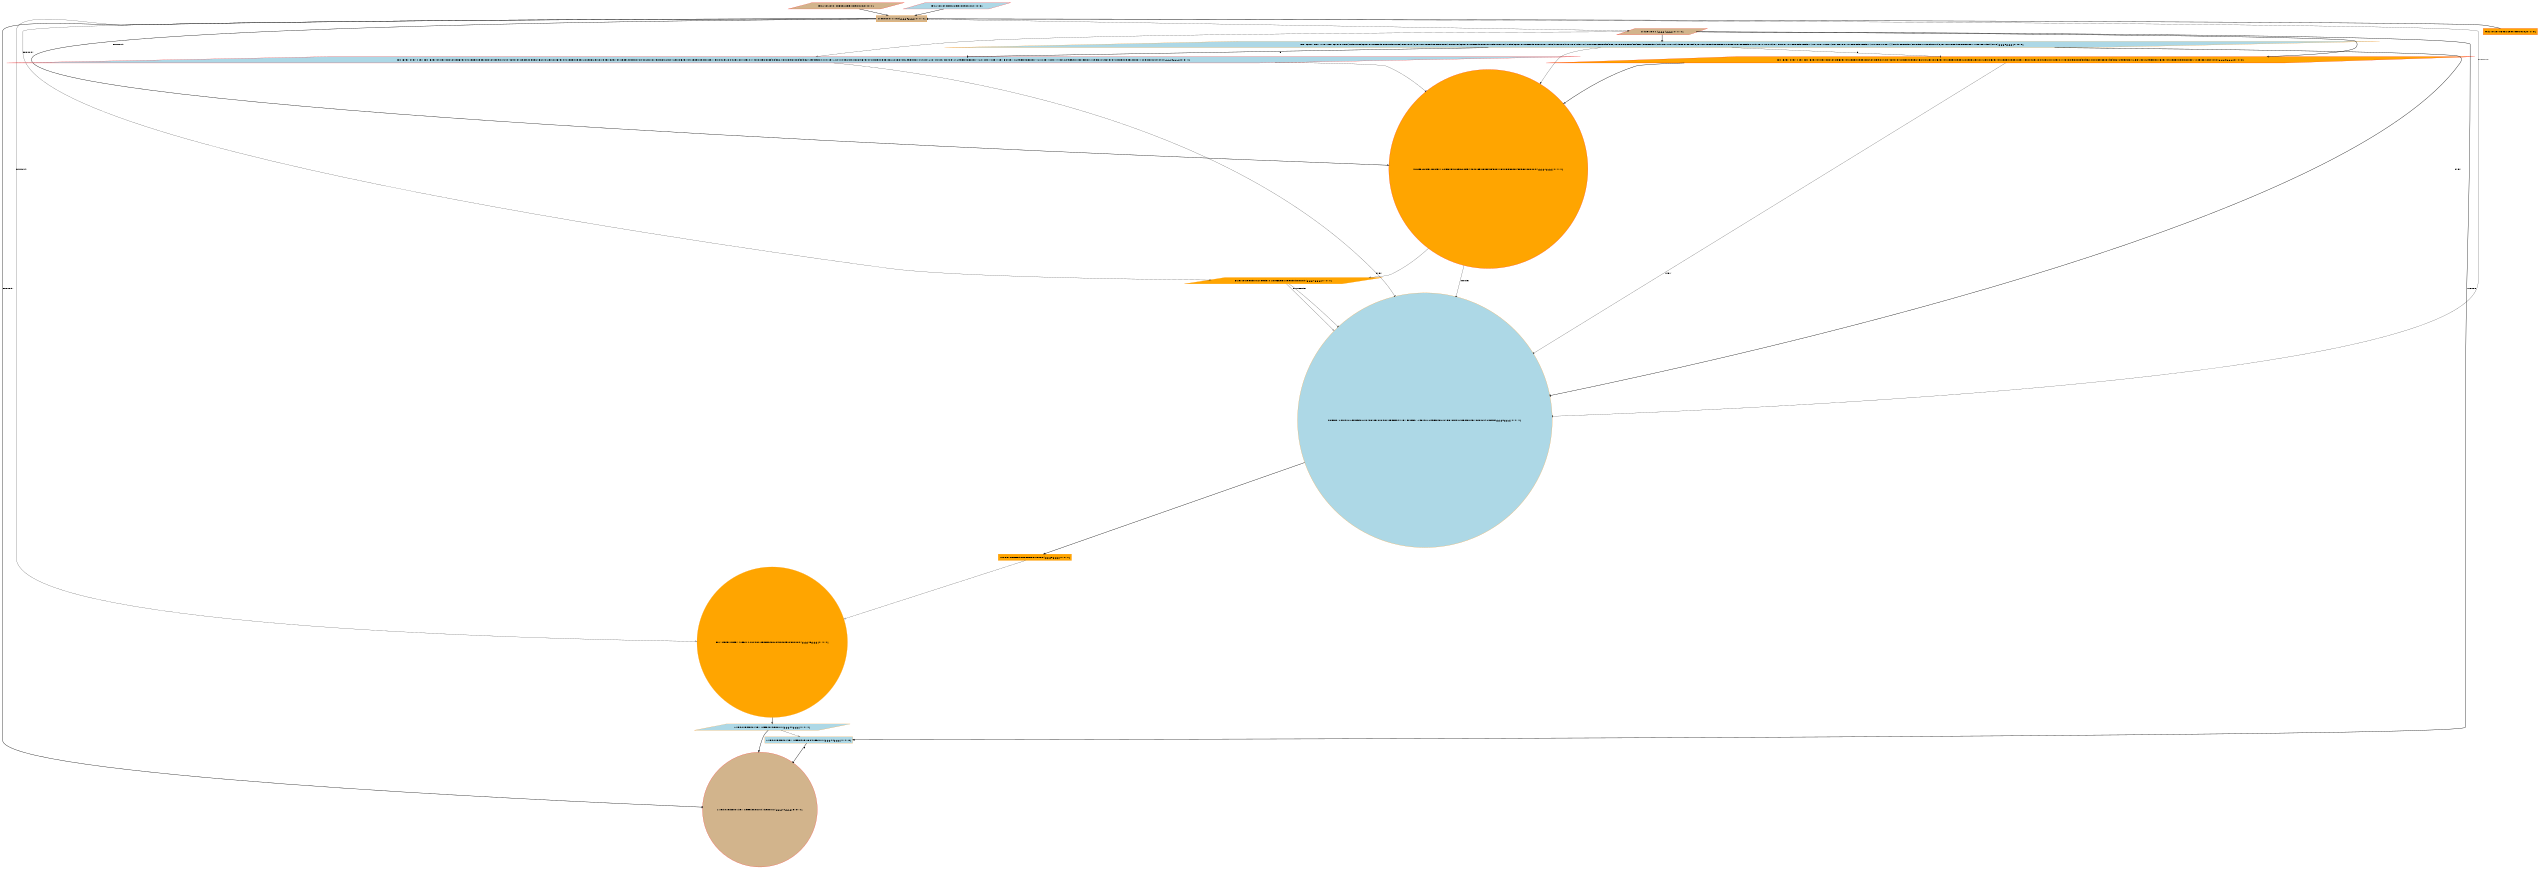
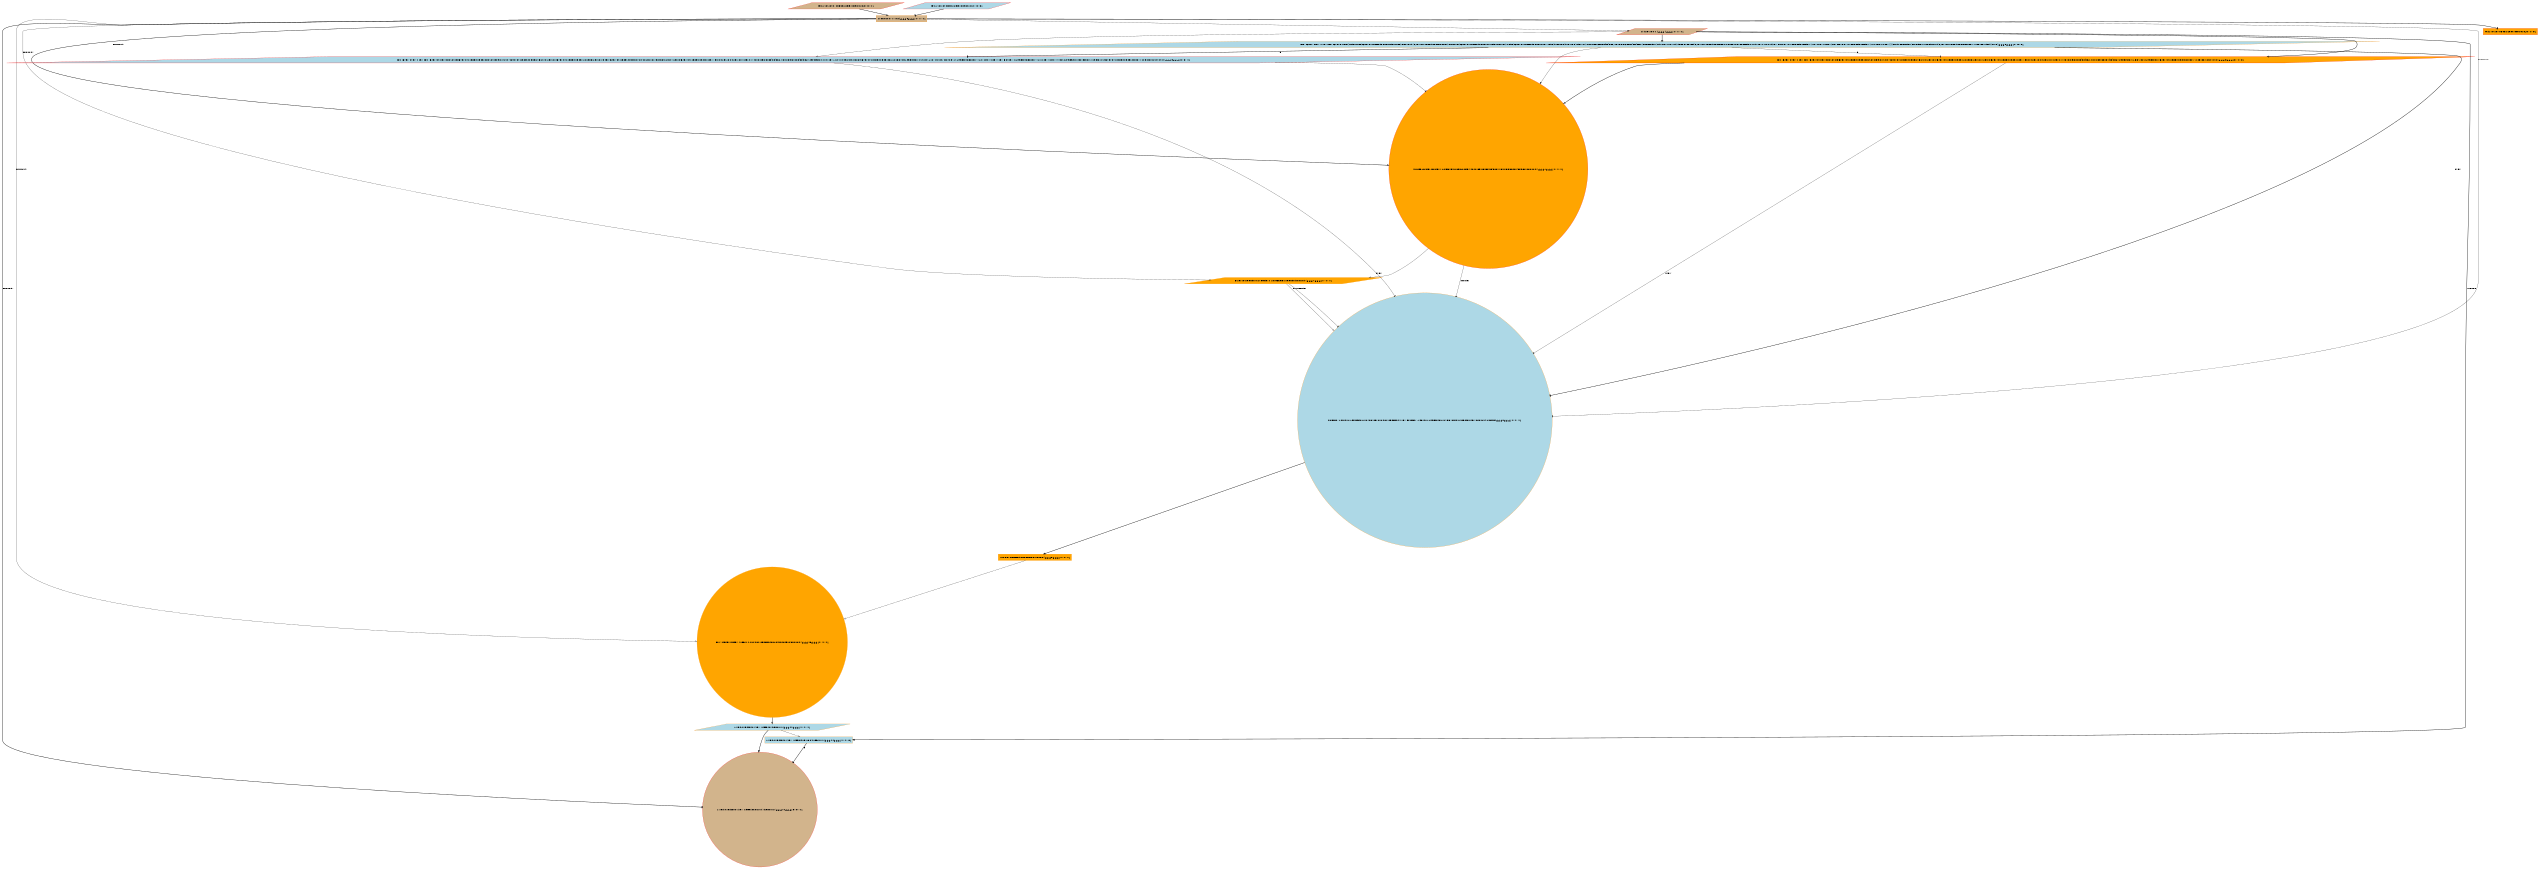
(930, 12) -> (930, 12)
(1832, 21) -> (1830, 21)
